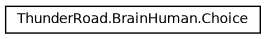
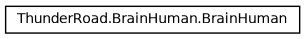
(133, 20) -> (153, 20)
